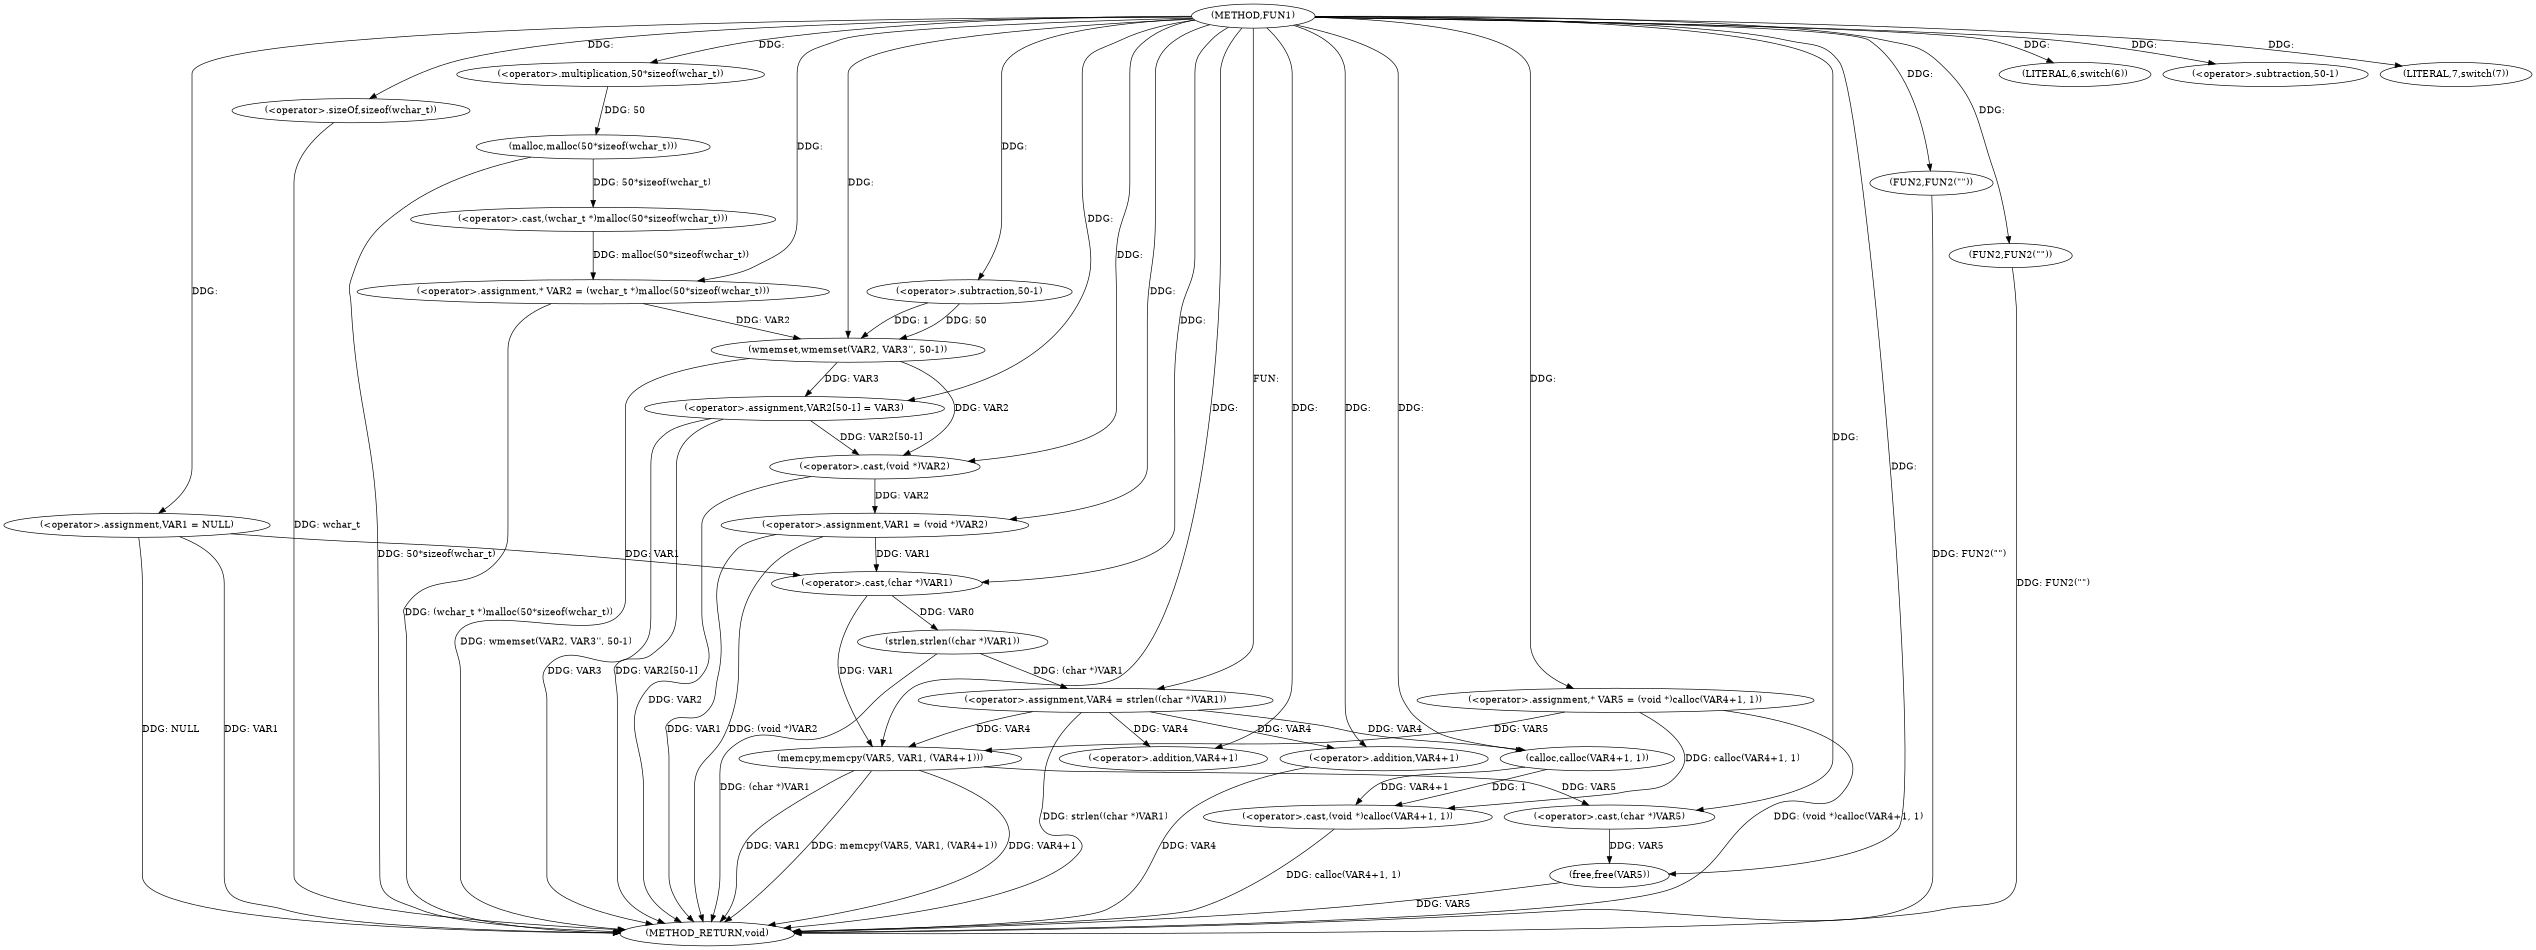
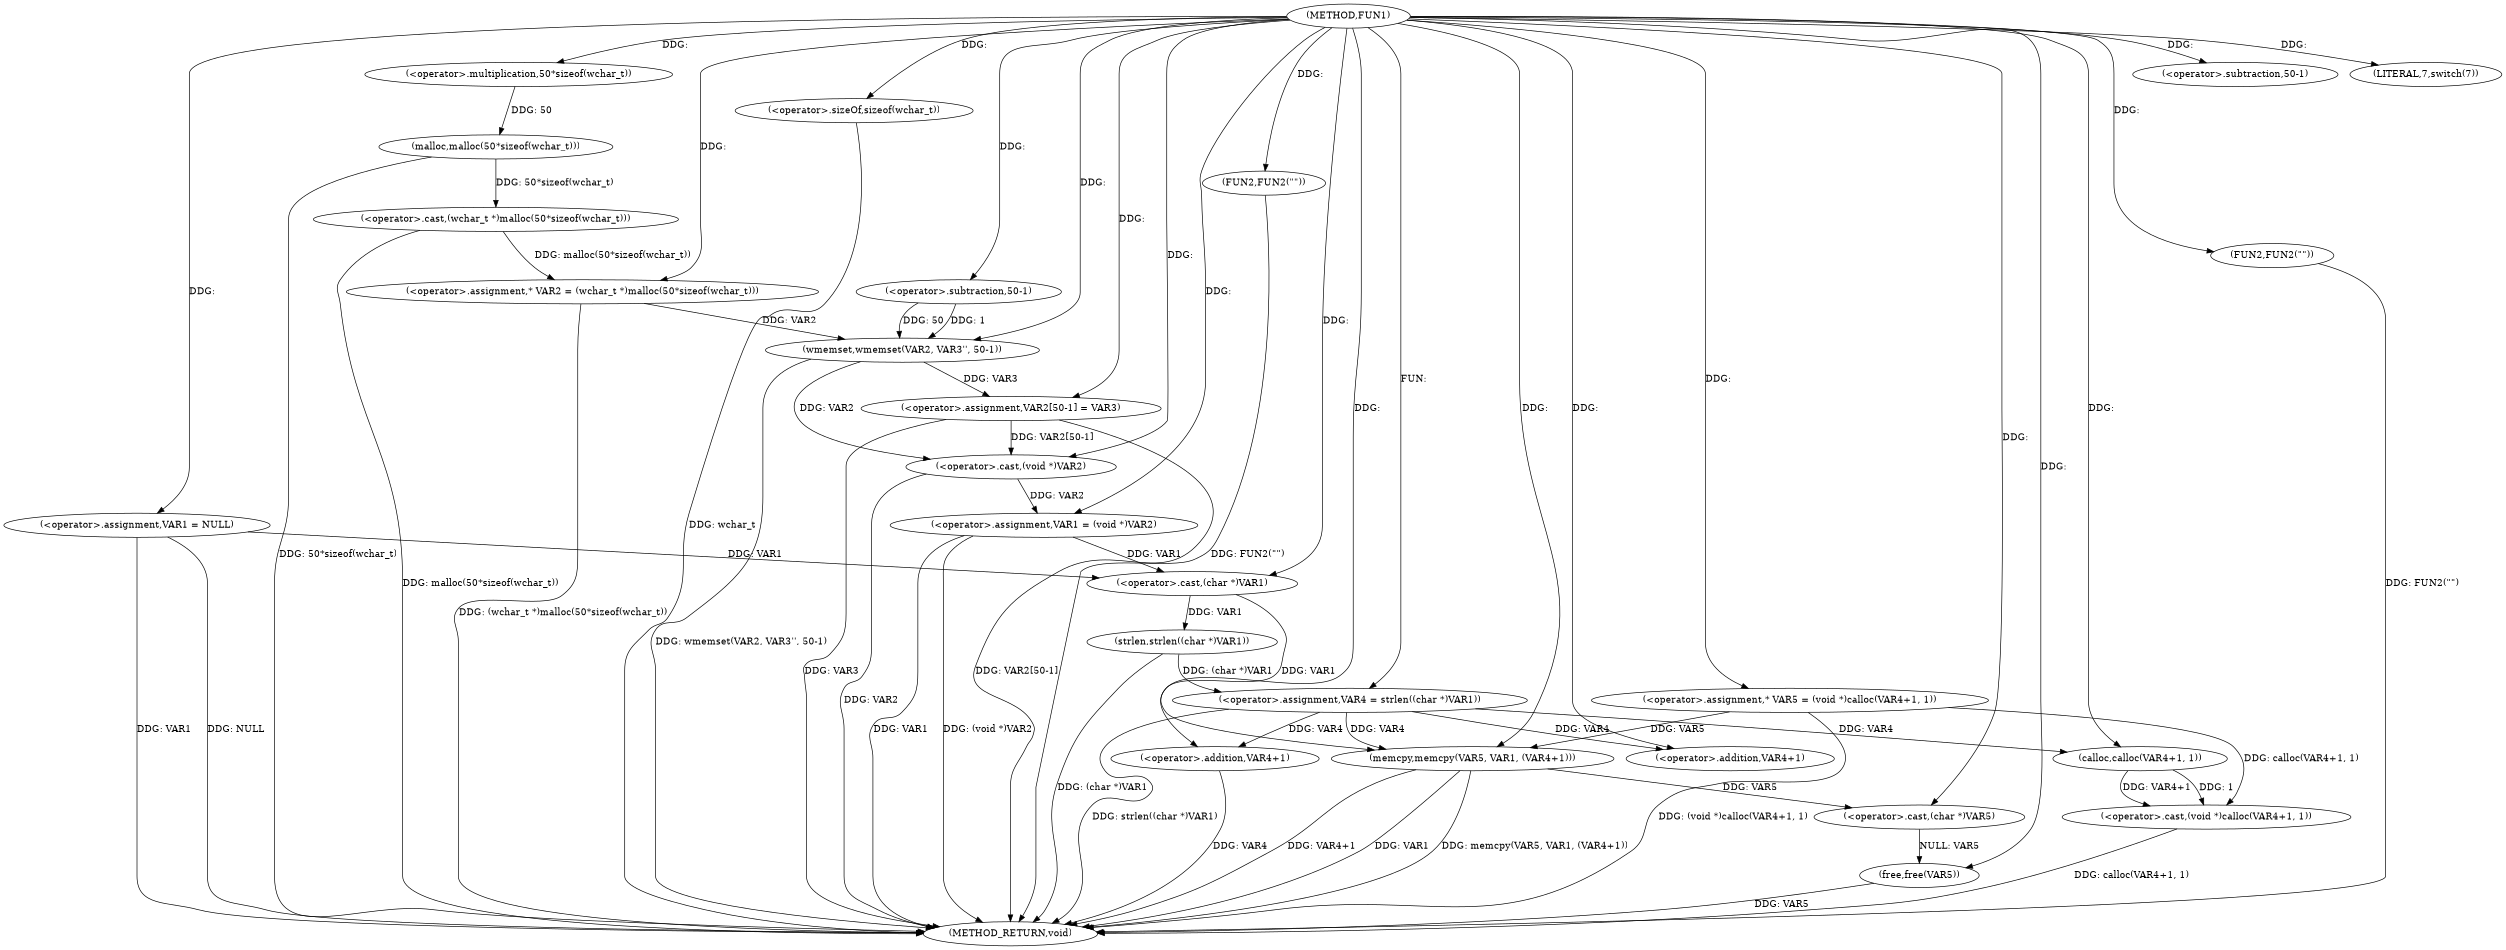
(2075, 74) -> none
(947, 613) -> (1216, 613)
none -> (403, 788)
(1637, 846) -> (1950, 846)
